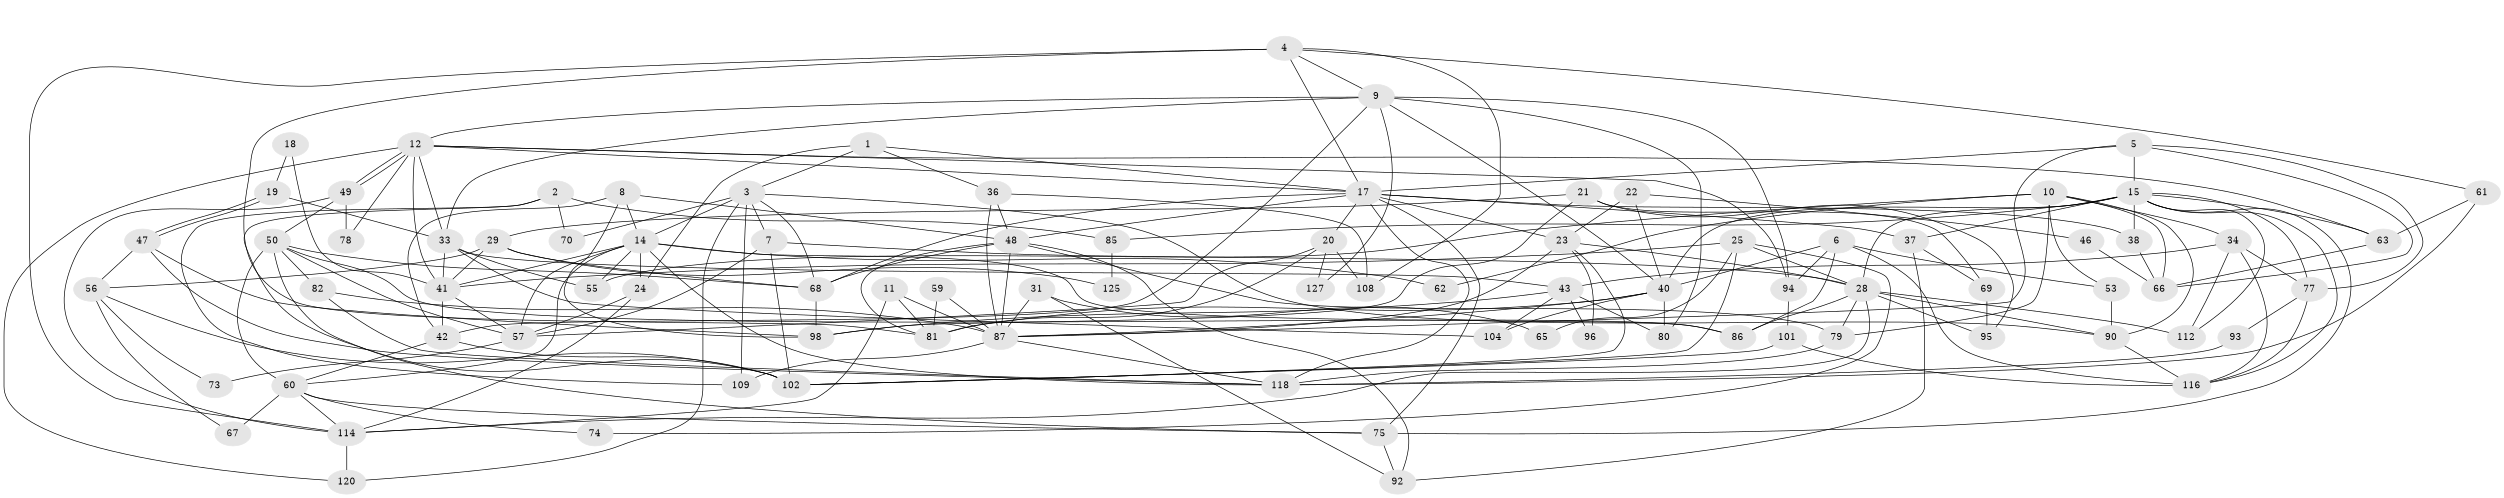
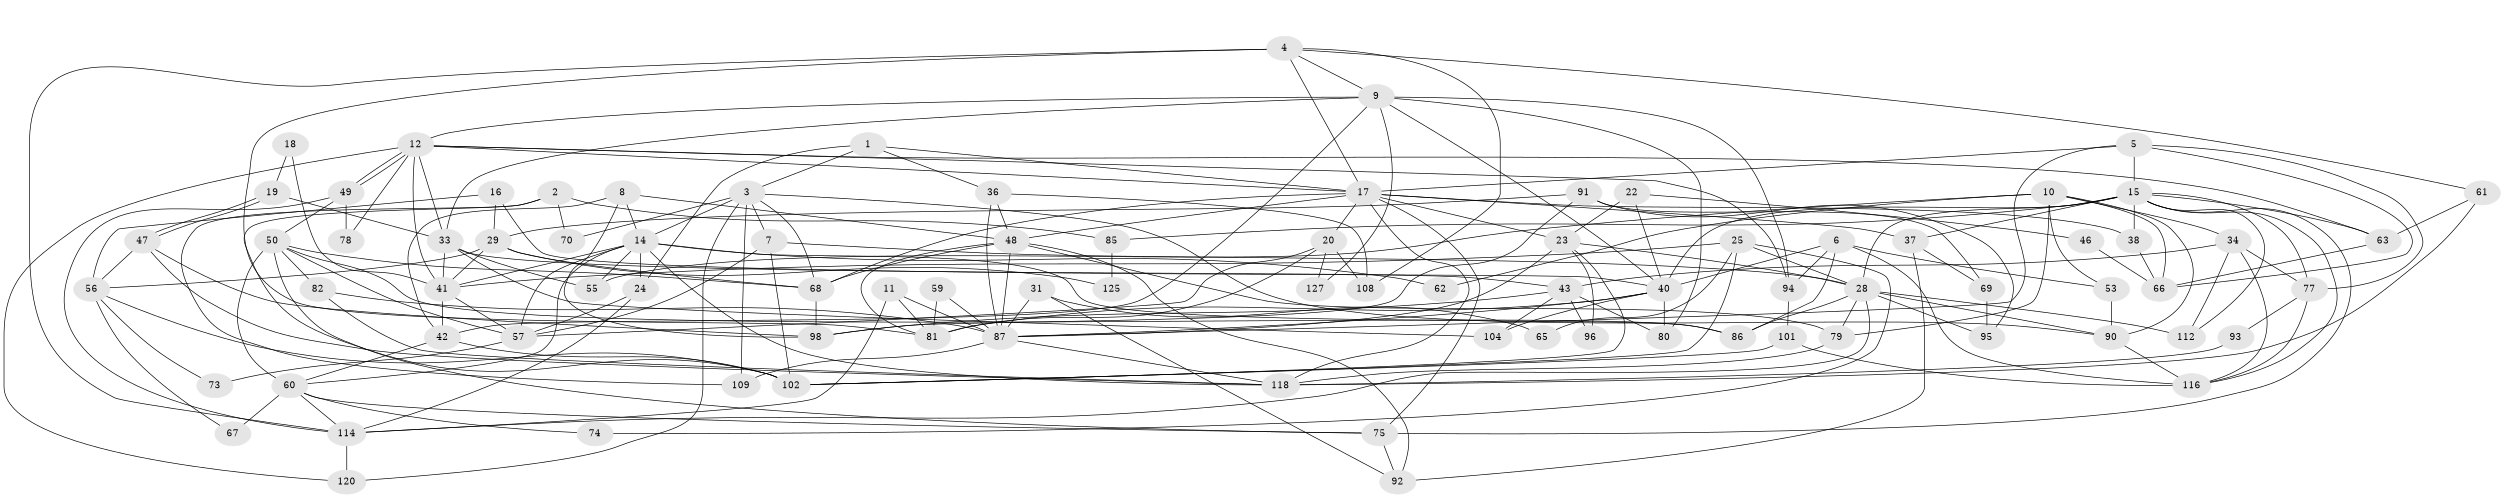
none -> (496, 193)
(1584, 193) -> (1584, 193)
